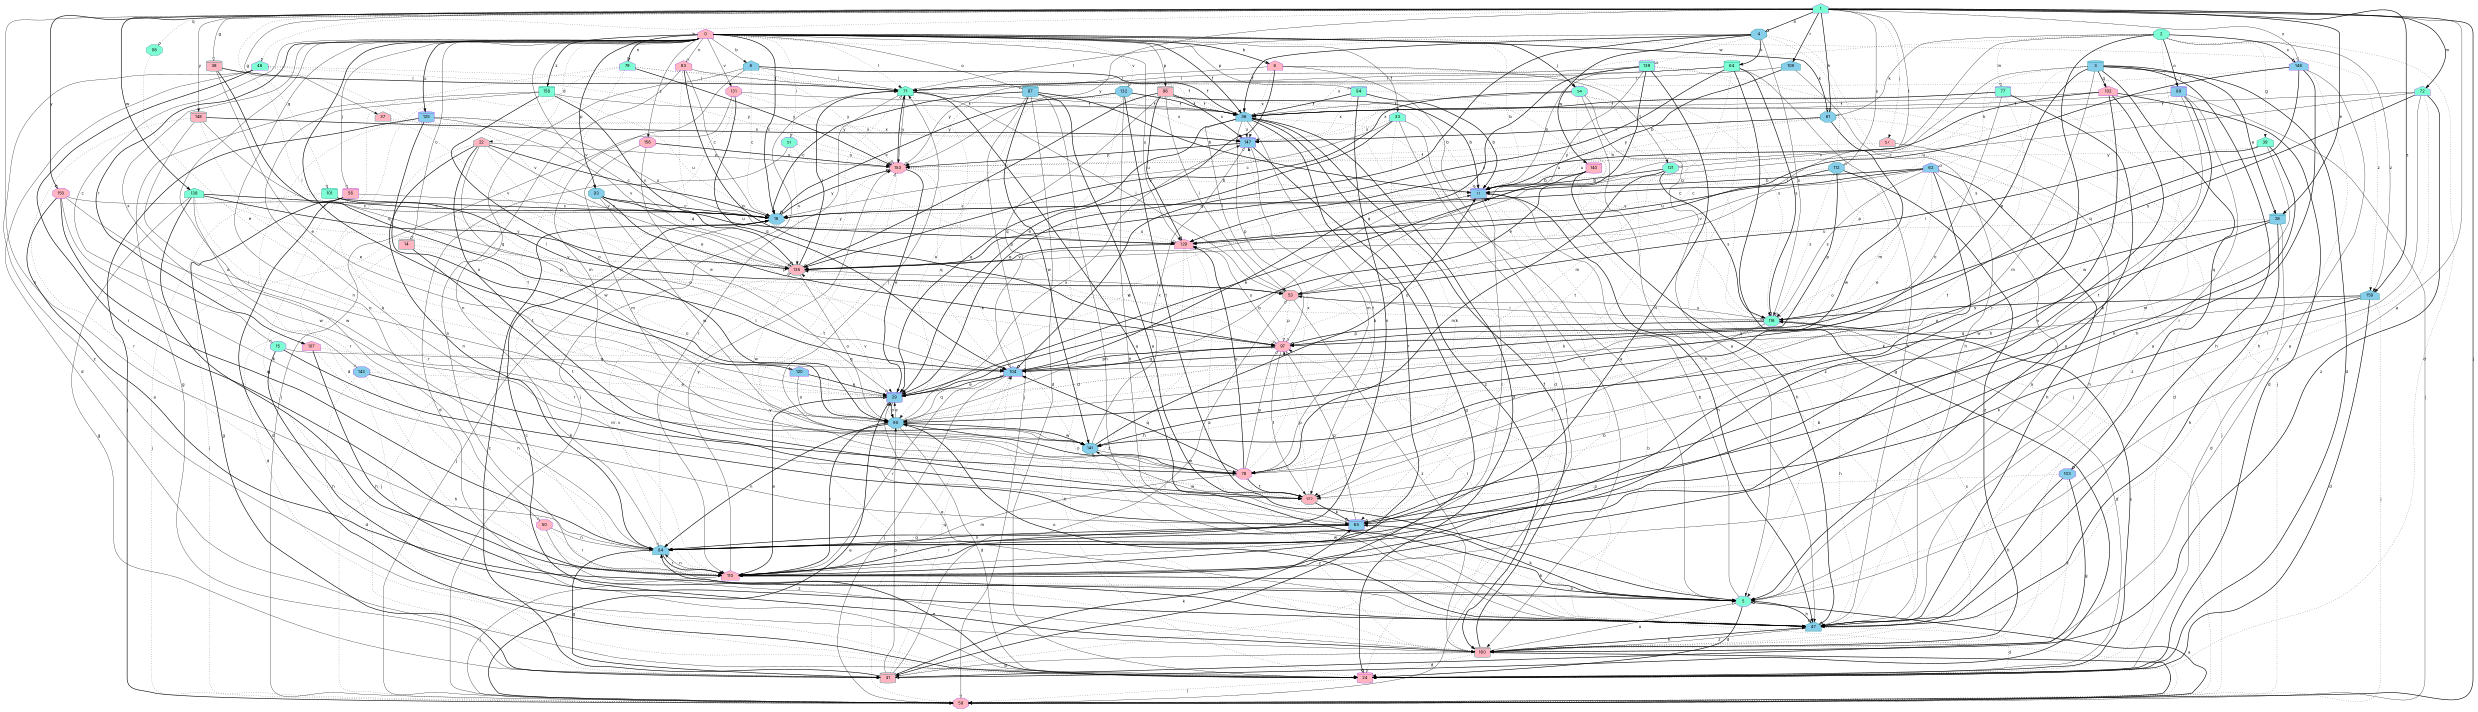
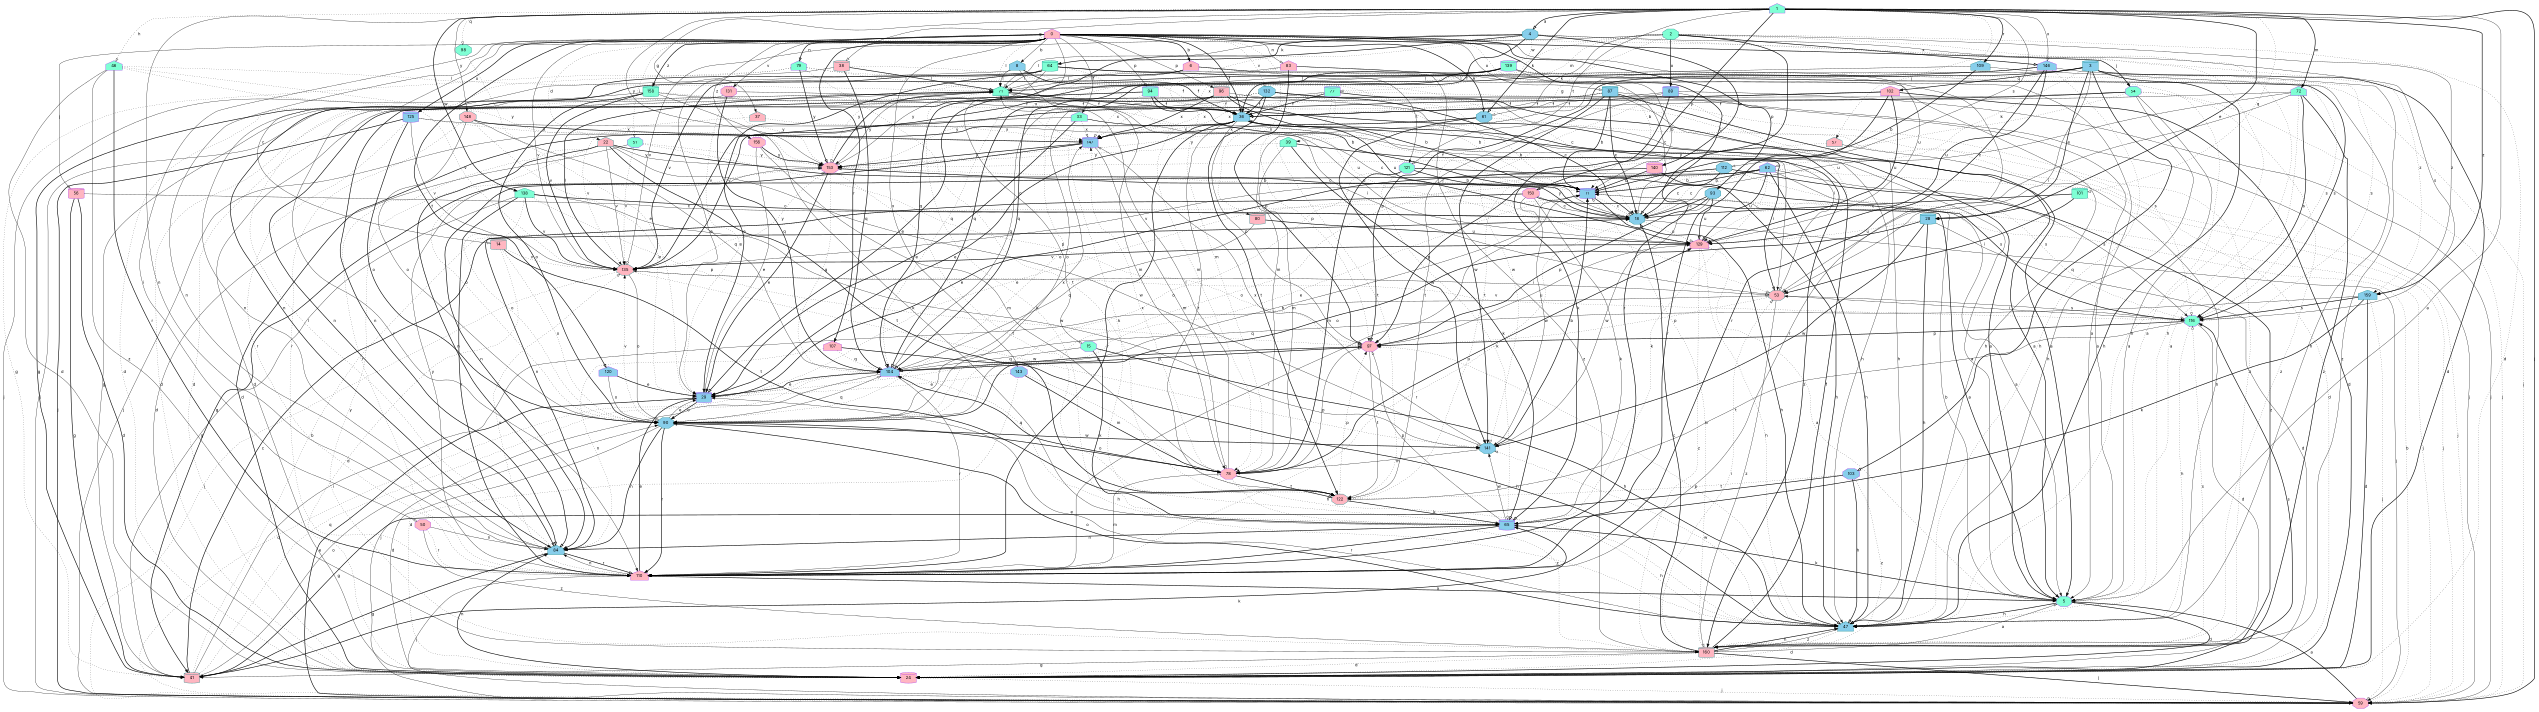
(199, 117) -> (468, 117)
none -> (1258, 219)
